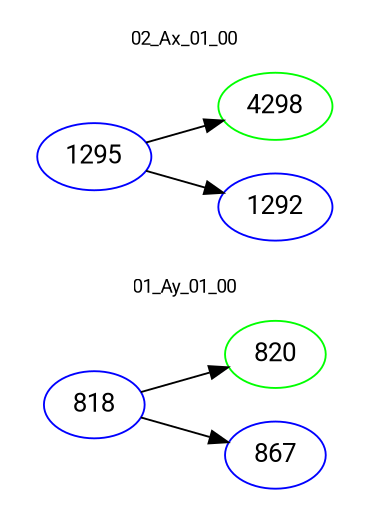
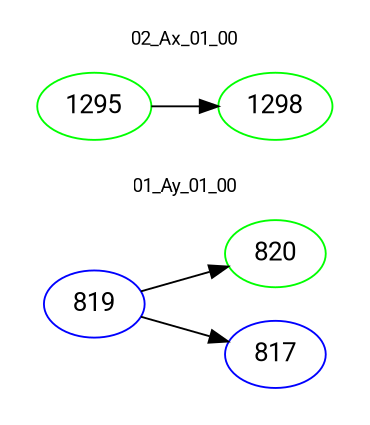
(275, 106) -> (275, 106)
(94, 157) -> (94, 106)
(275, 207) -> none
(94, 405) -> (94, 304)
(275, 455) -> (275, 354)
